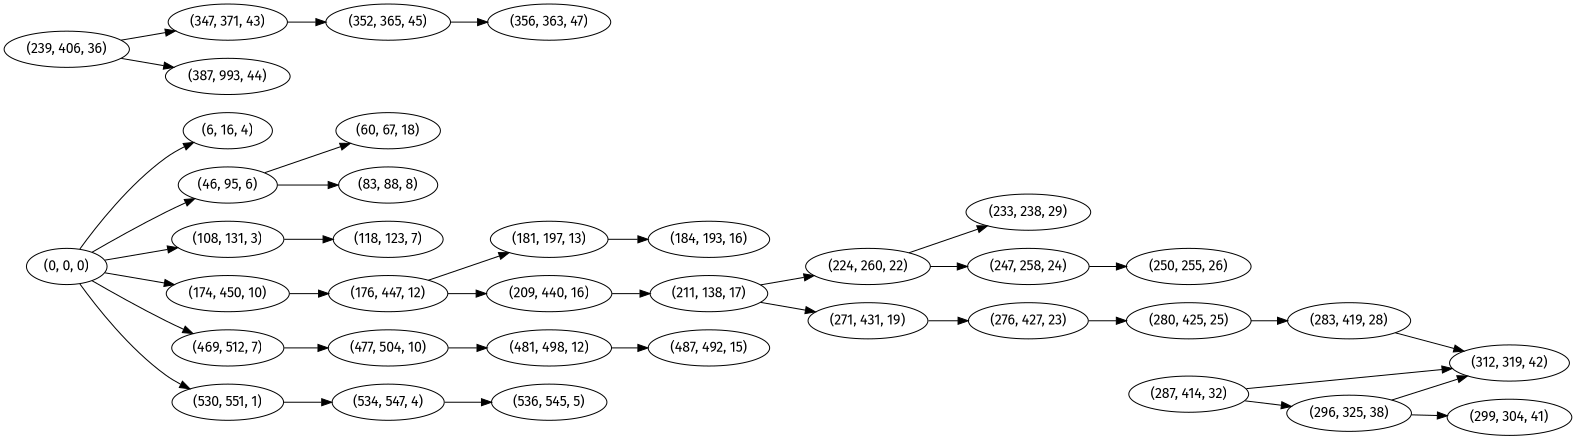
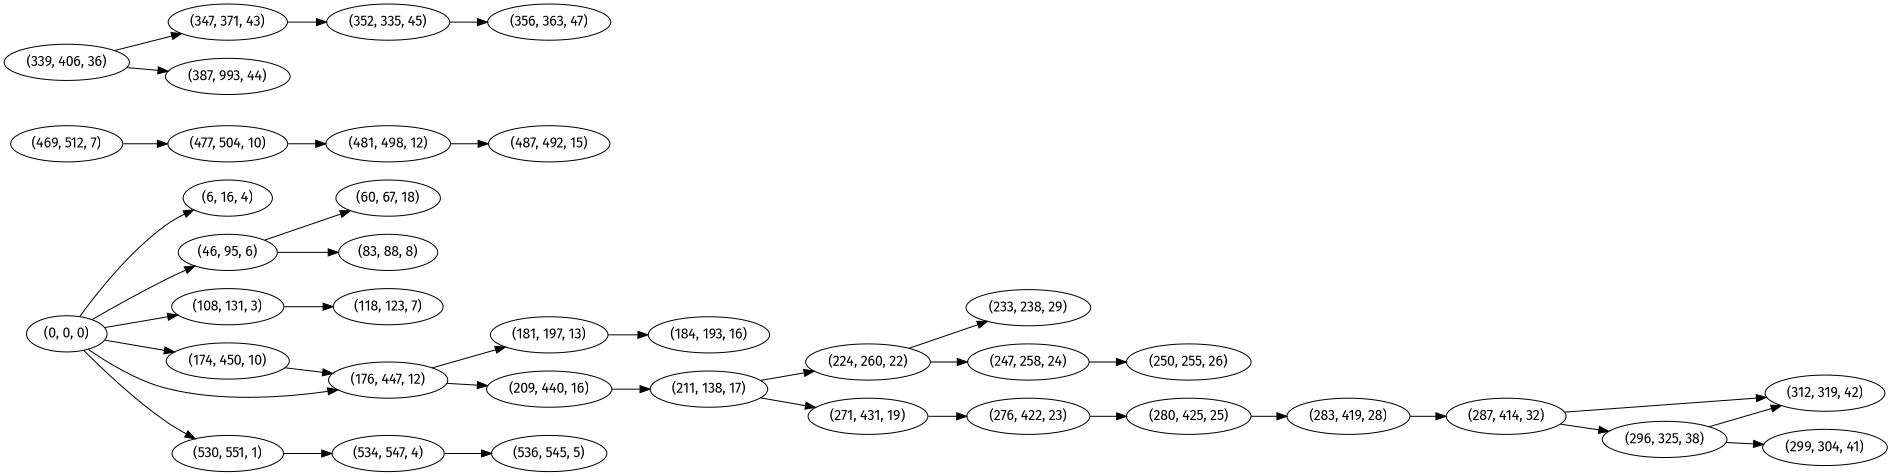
(388, 22) -> (388, 22)
(67, 49) -> (67, 62)
(137, 306) -> (203, 395)
(1028, 321) -> (1028, 416)
(1425, 341) -> (1423, 416)
